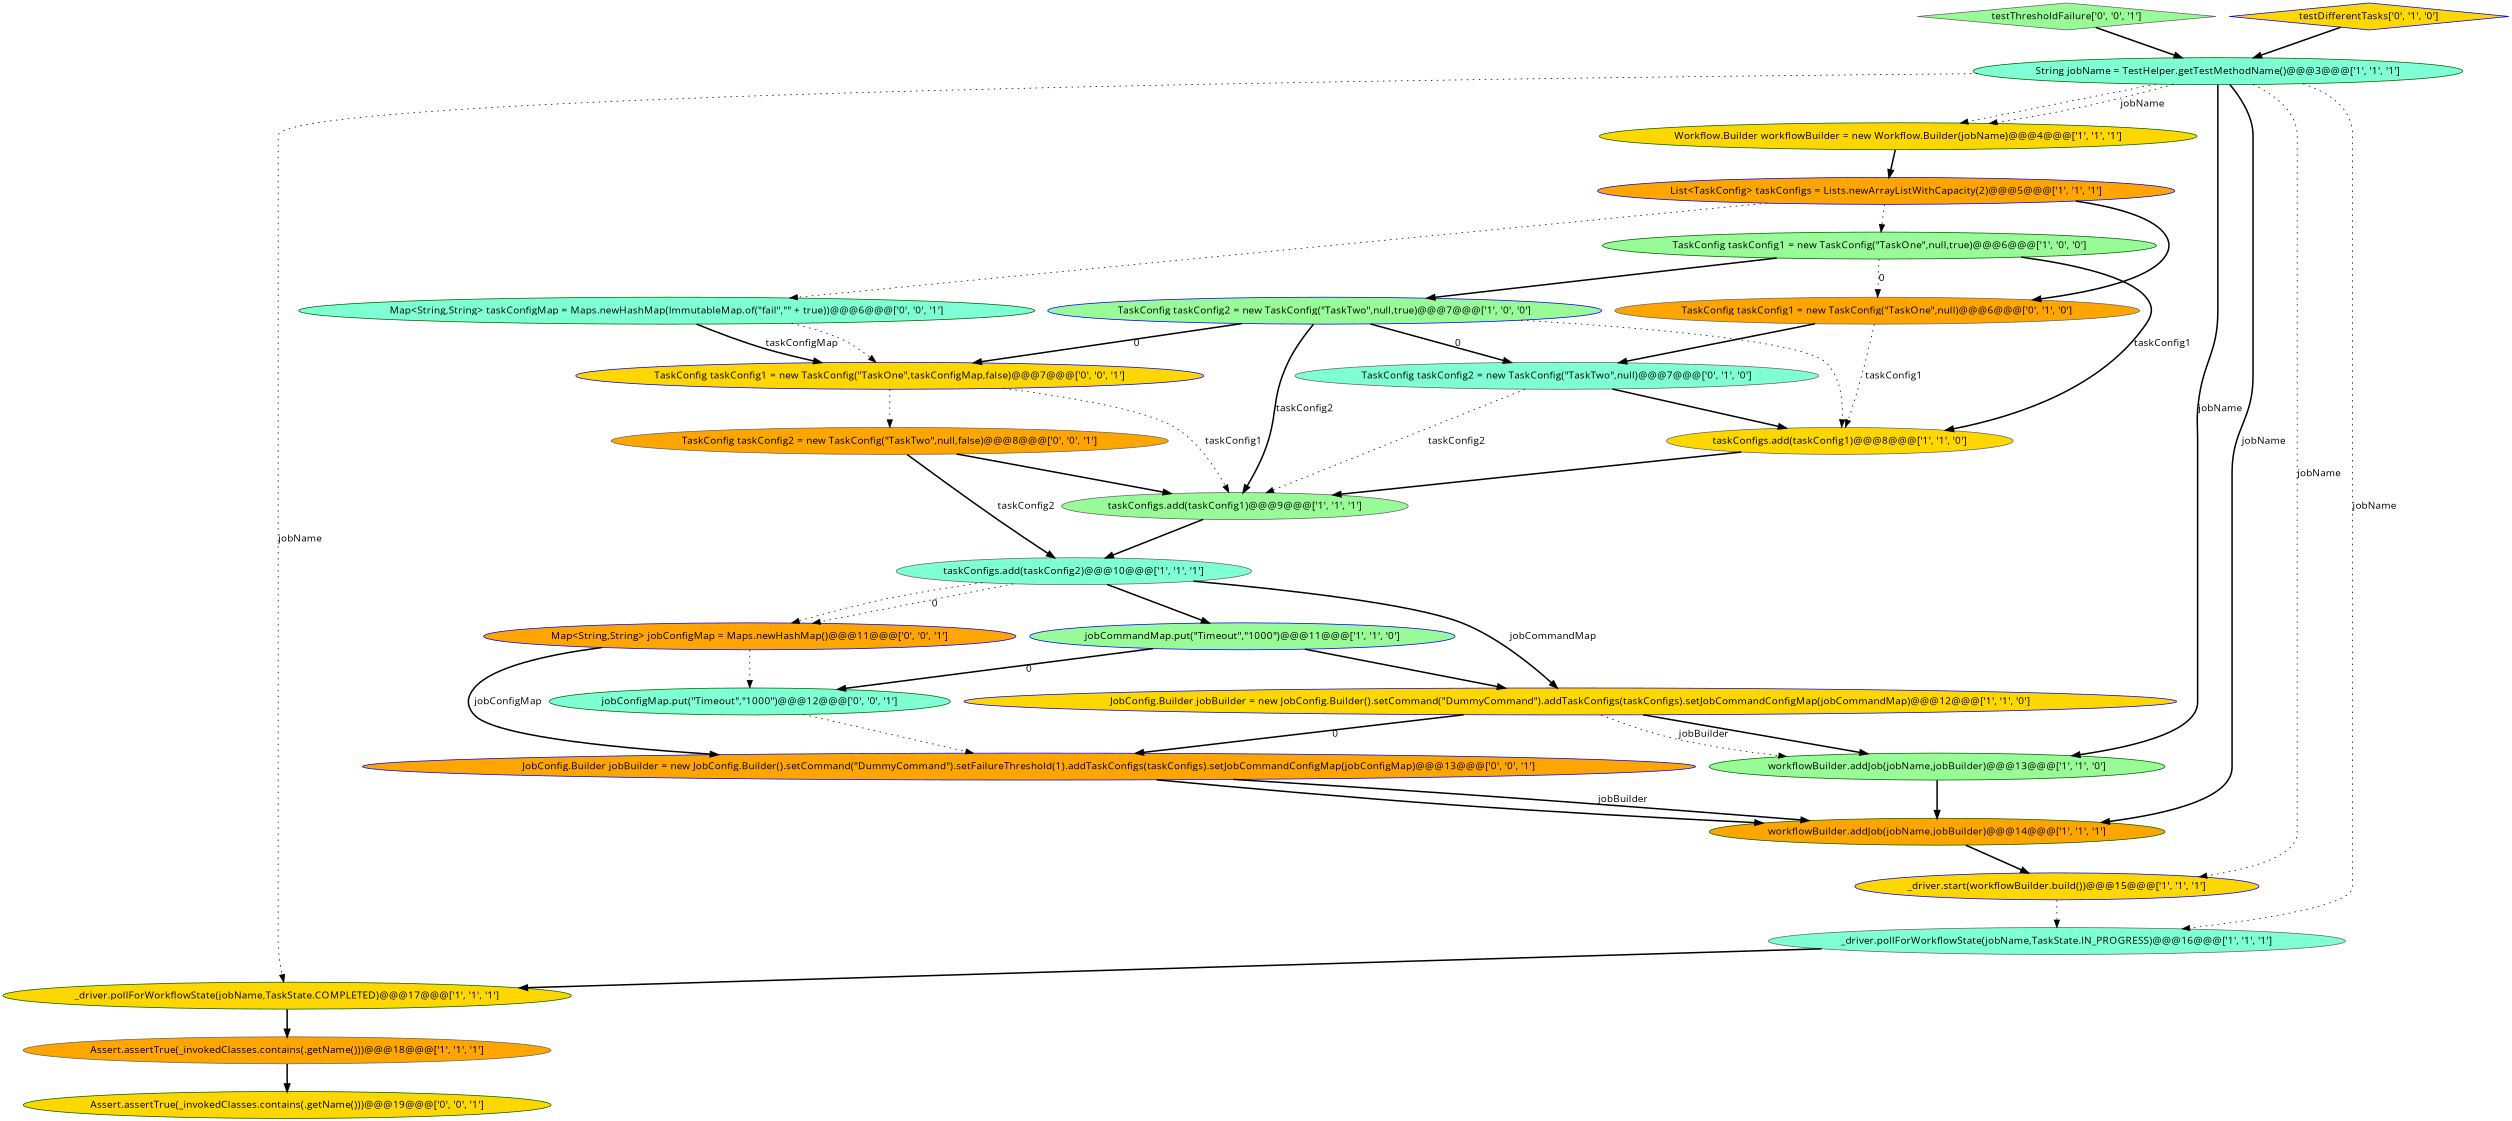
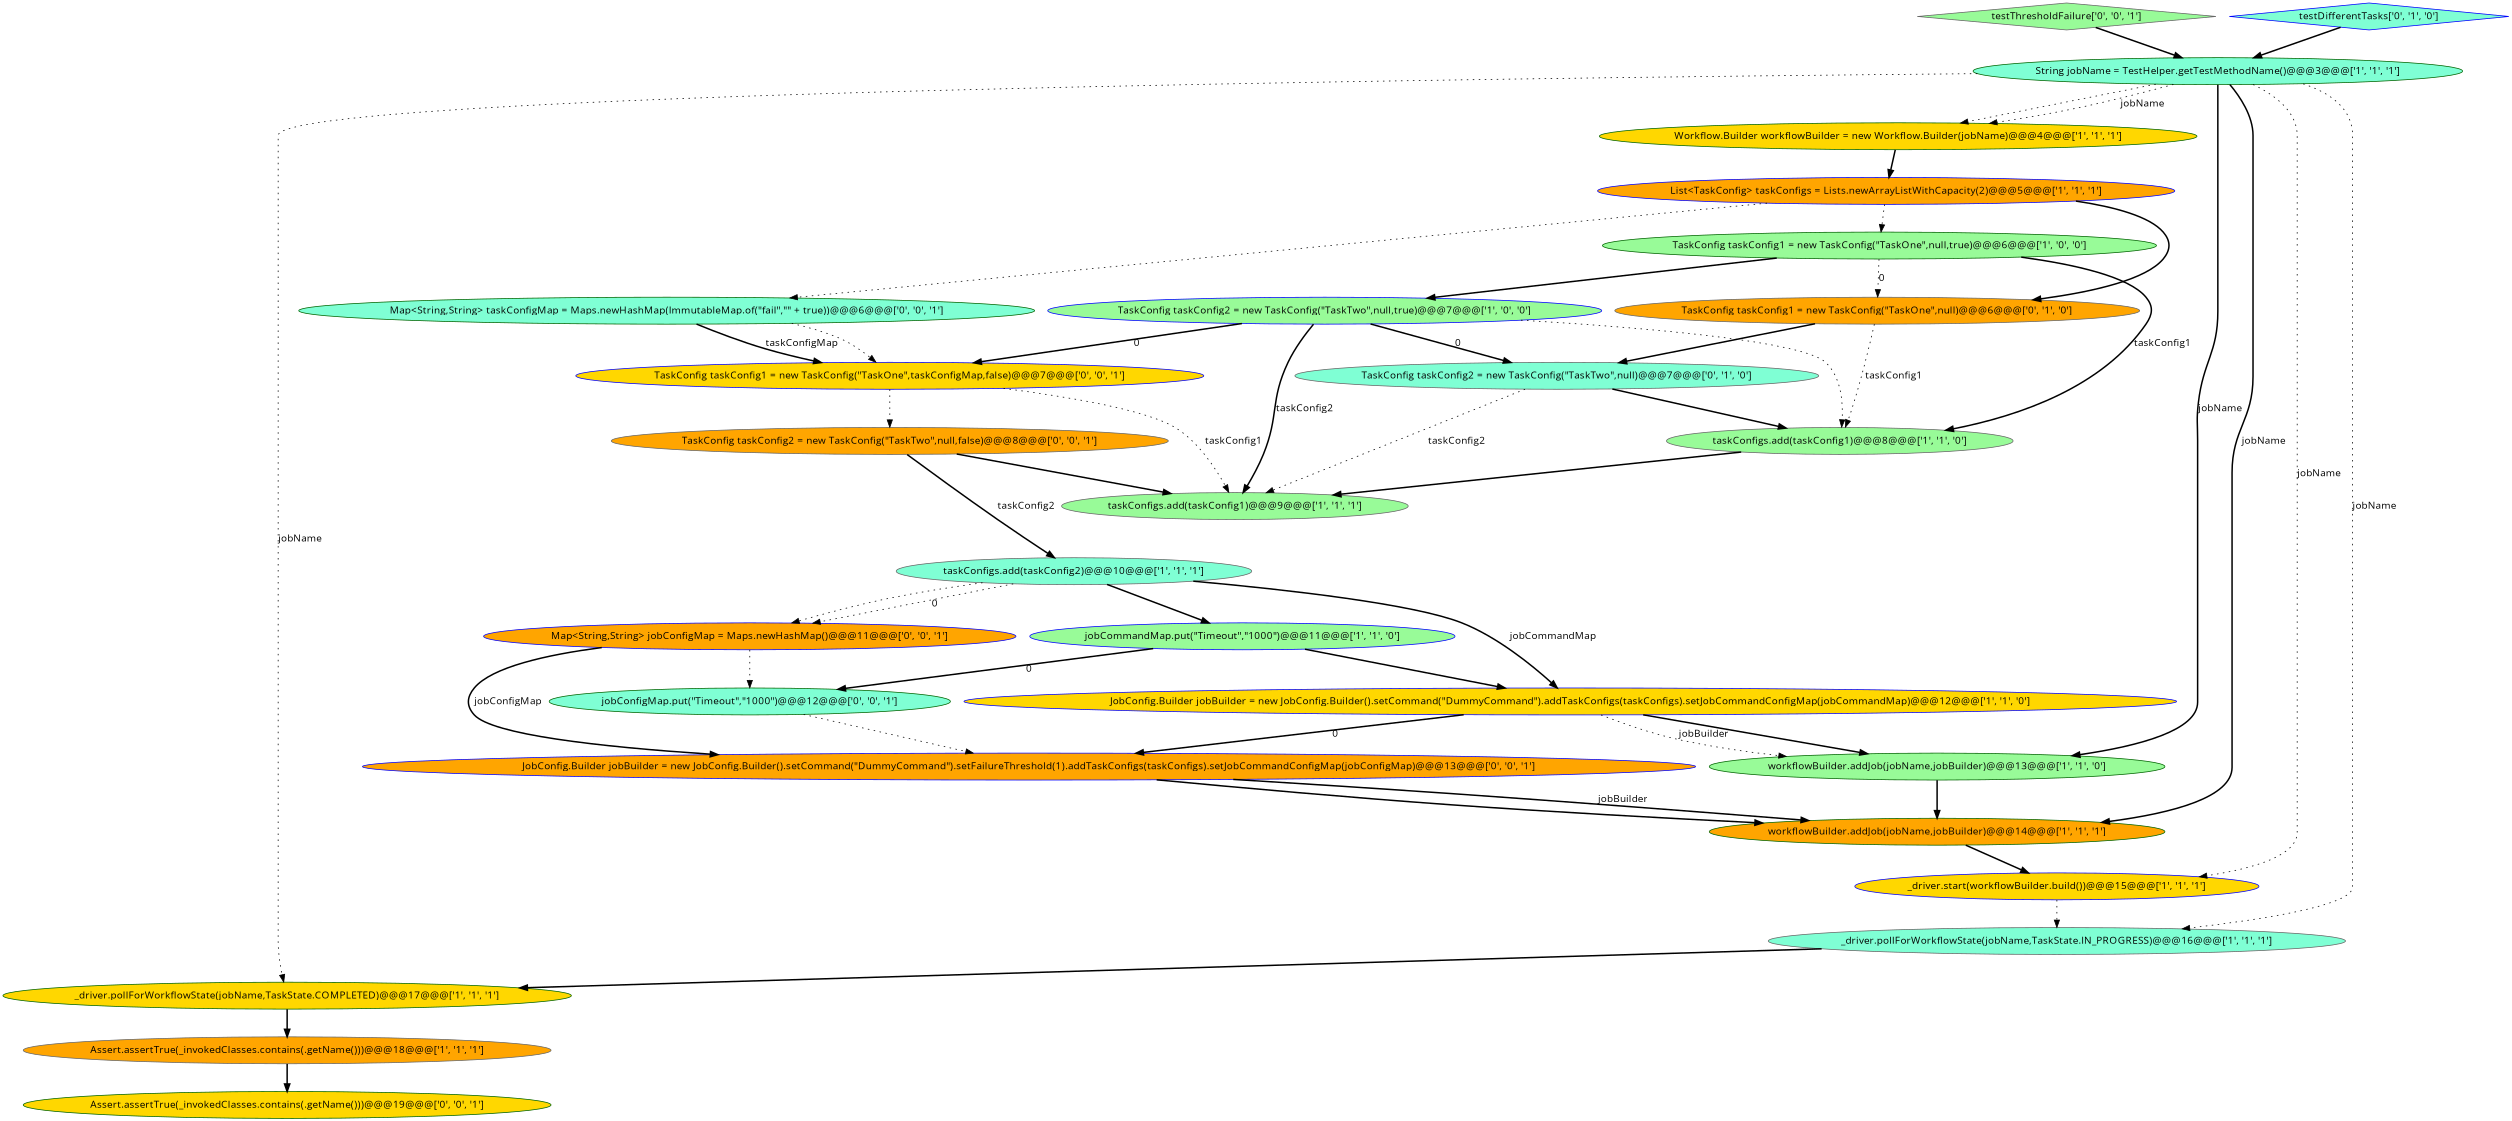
(2369, 16) -> (2369, 16)
(1840, 441) -> (1840, 441)
(1158, 537) -> none
